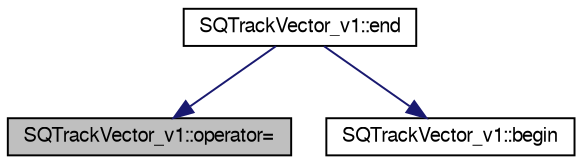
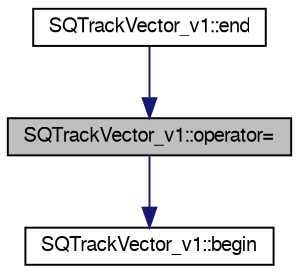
(367, 76) -> (149, 182)
